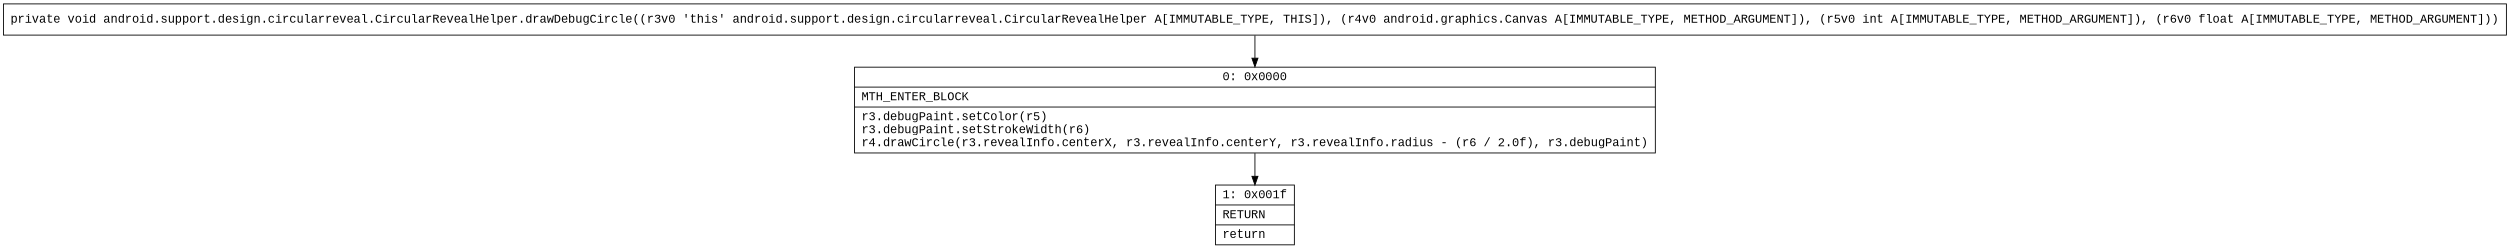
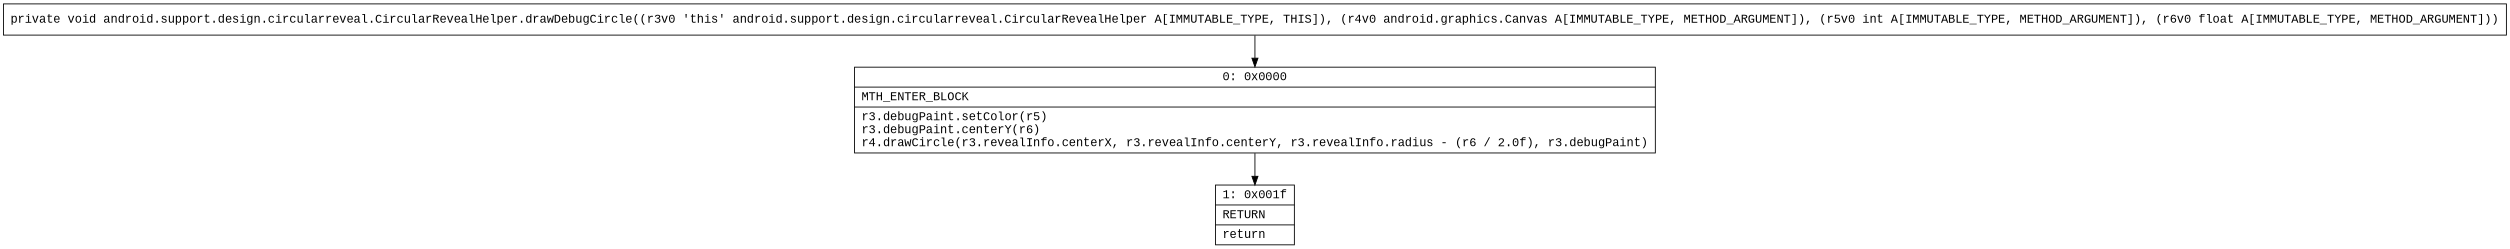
(976, 130) -> (951, 130)
